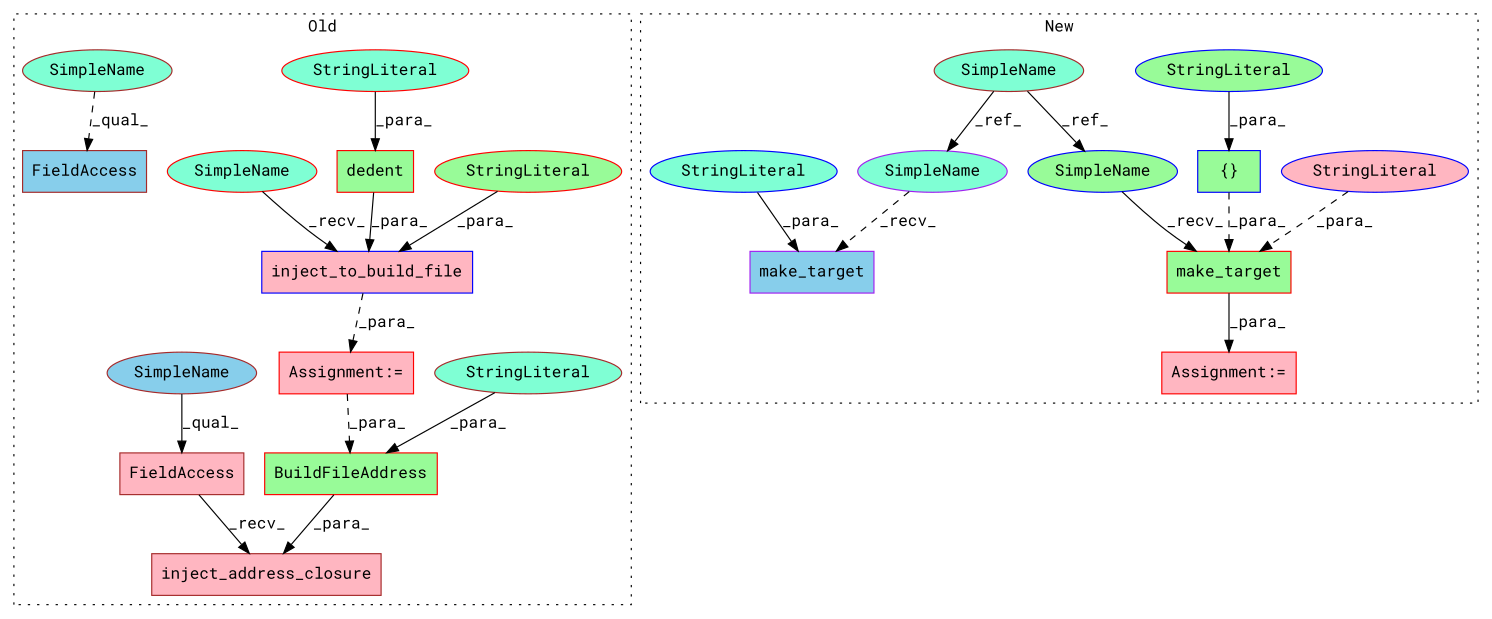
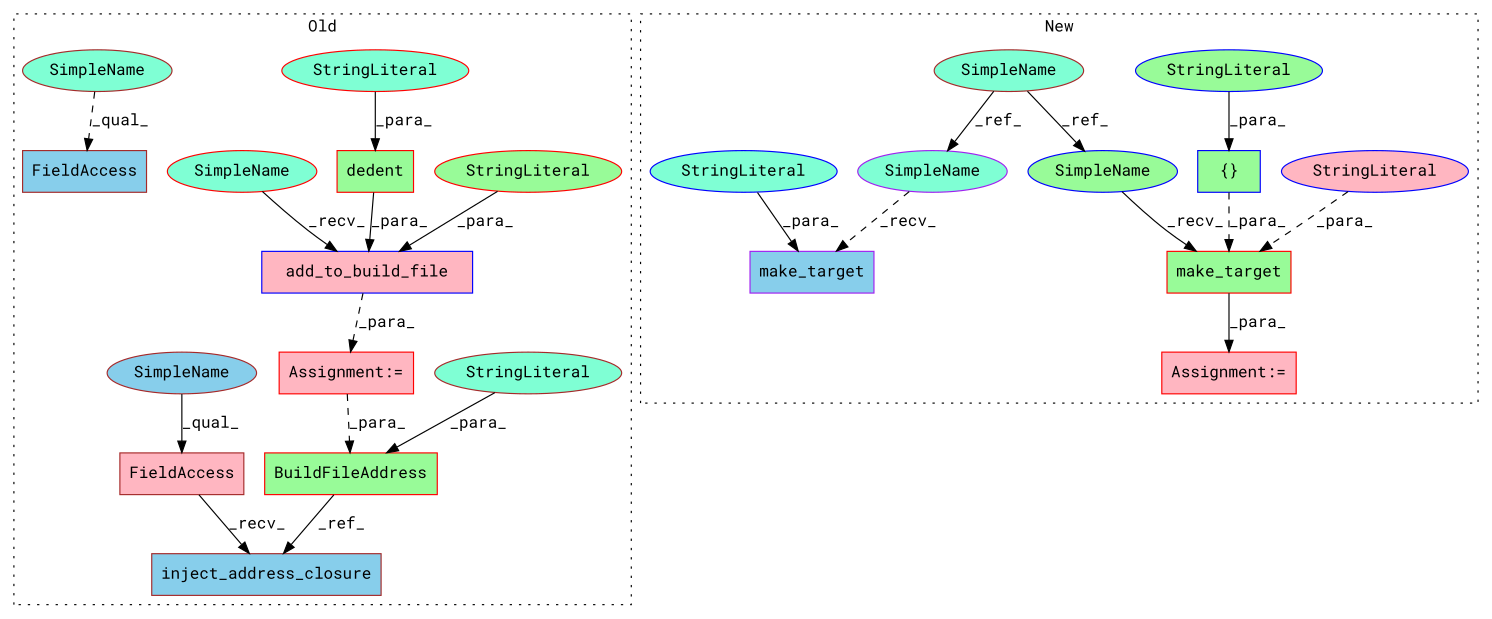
(367, 272) -> (367, 272)
(342, 524) -> (342, 524)
(266, 575) -> (266, 575)
